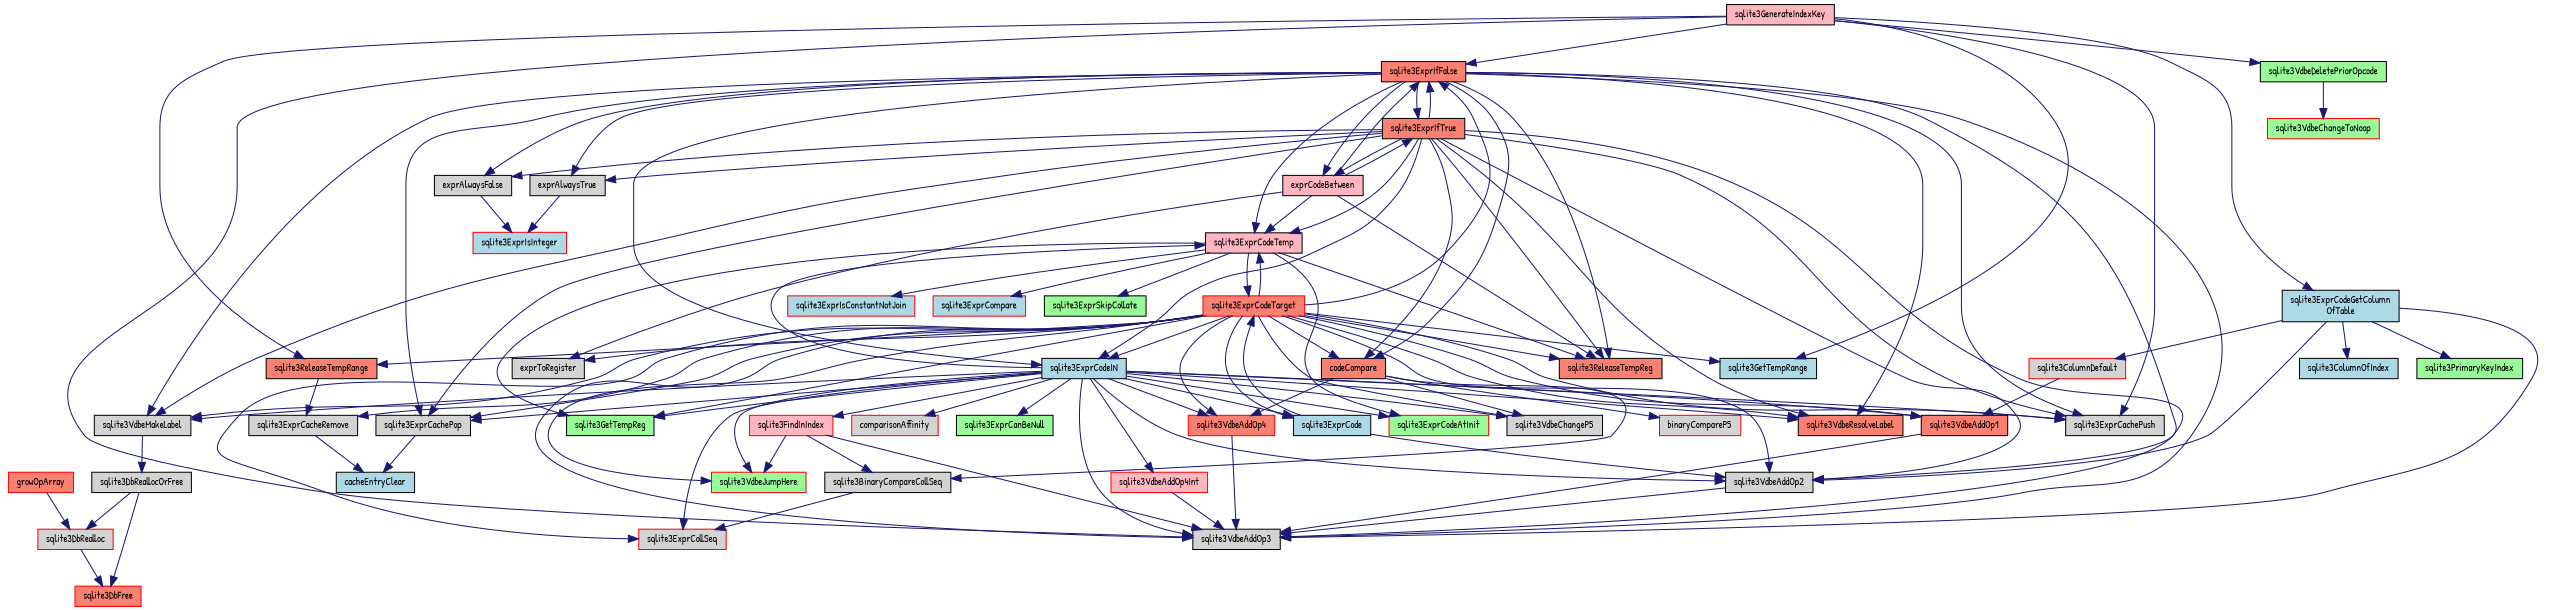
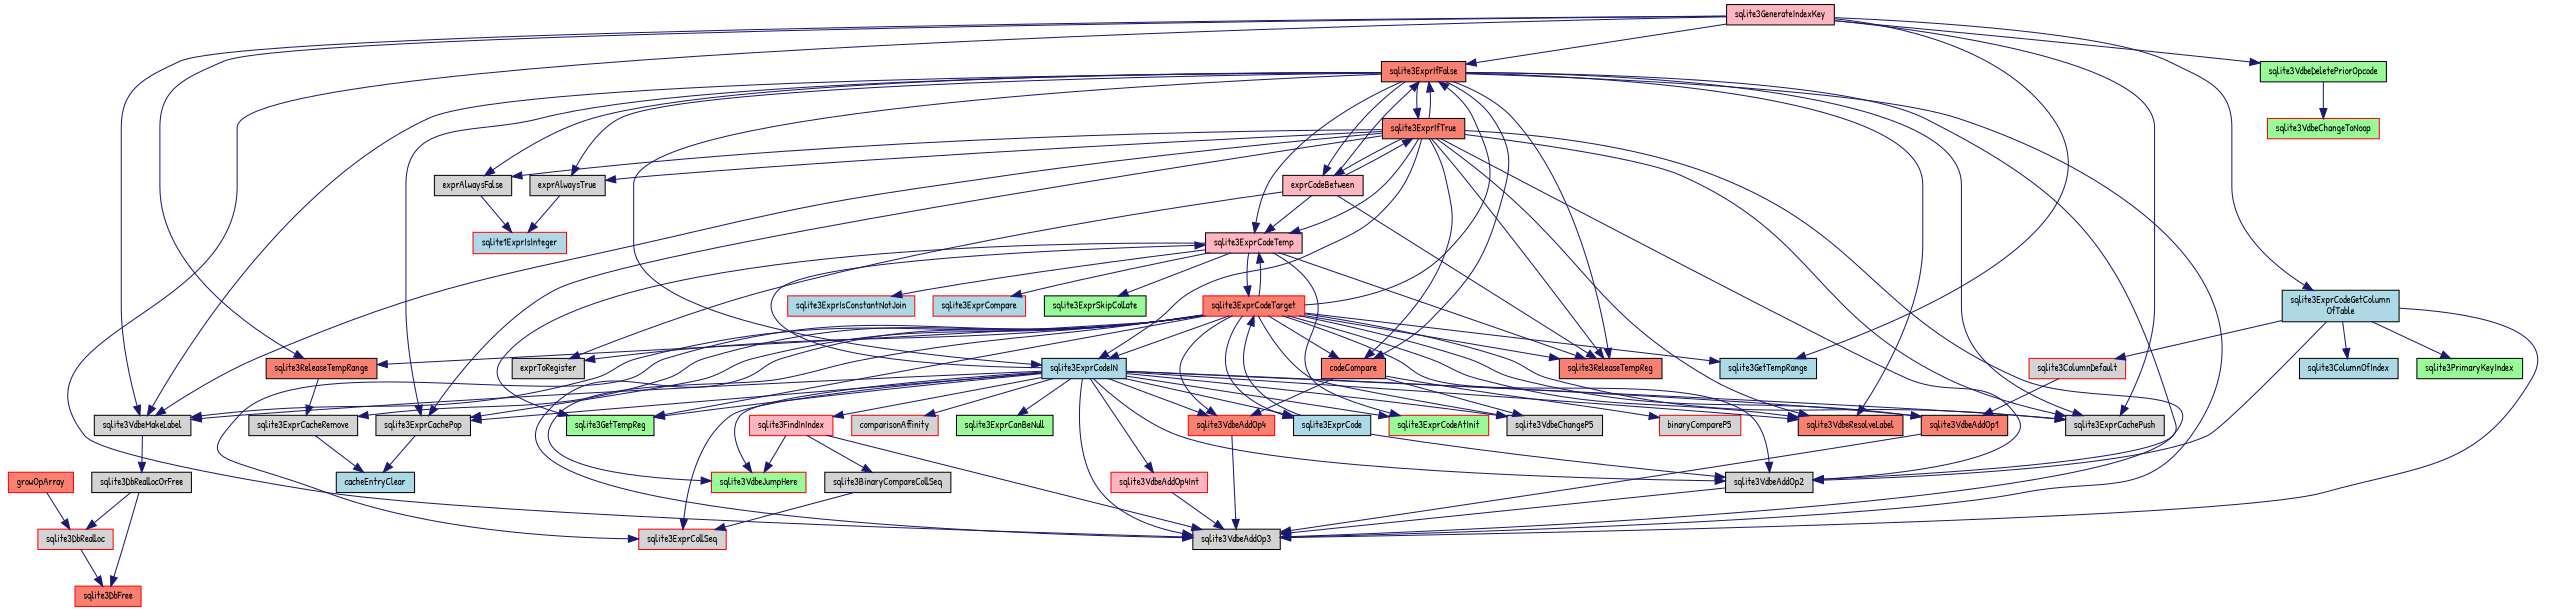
none -> (765, 30)
(520, 243) -> (520, 243)
(1426, 453) -> none
